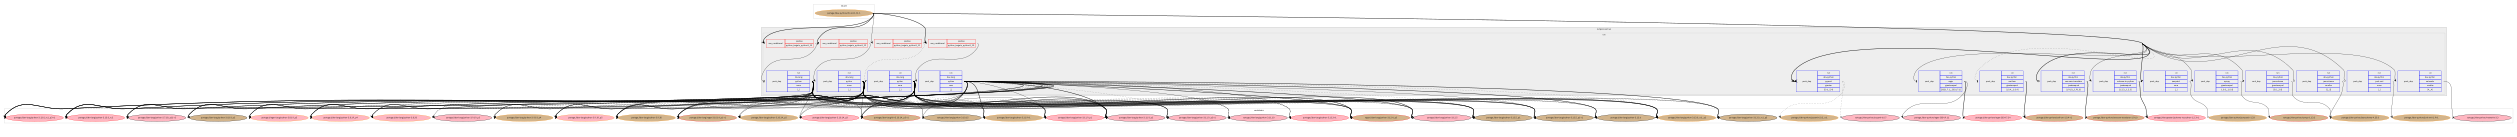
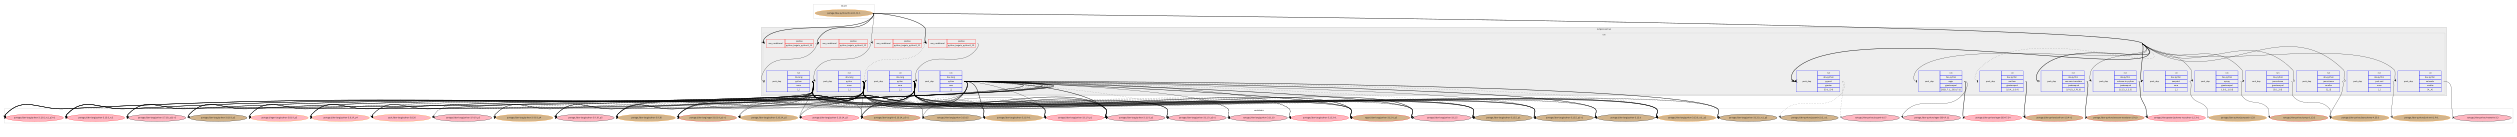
(402, 118) -> (402, 118)
(585, 118) -> (585, 118)
(1809, 118) -> (1809, 118)
